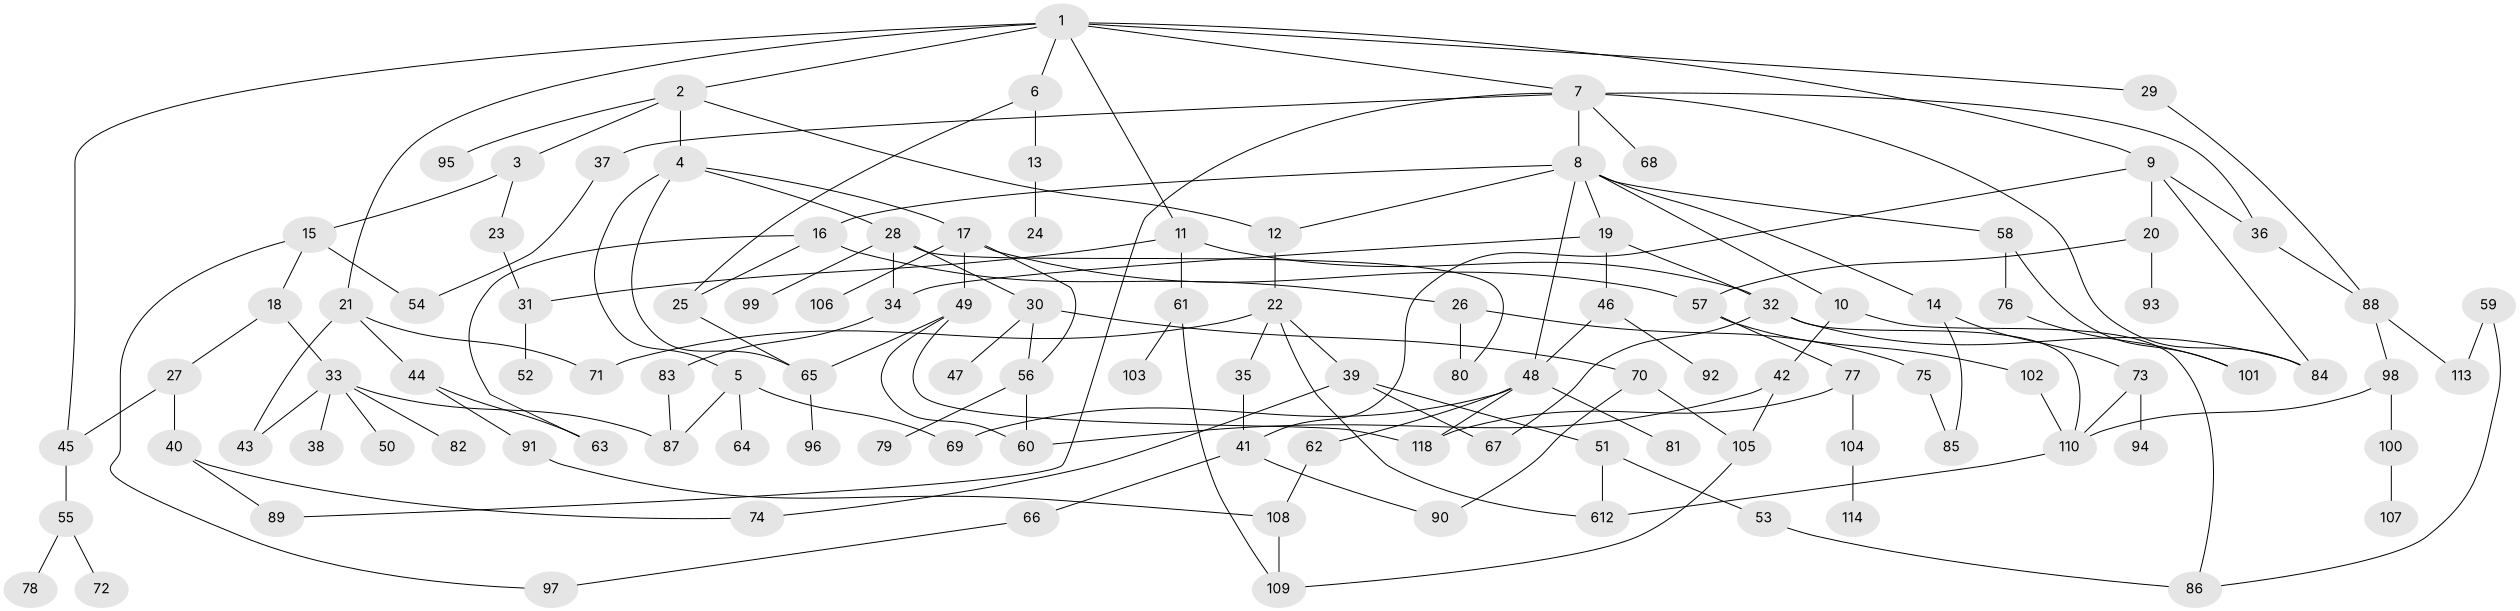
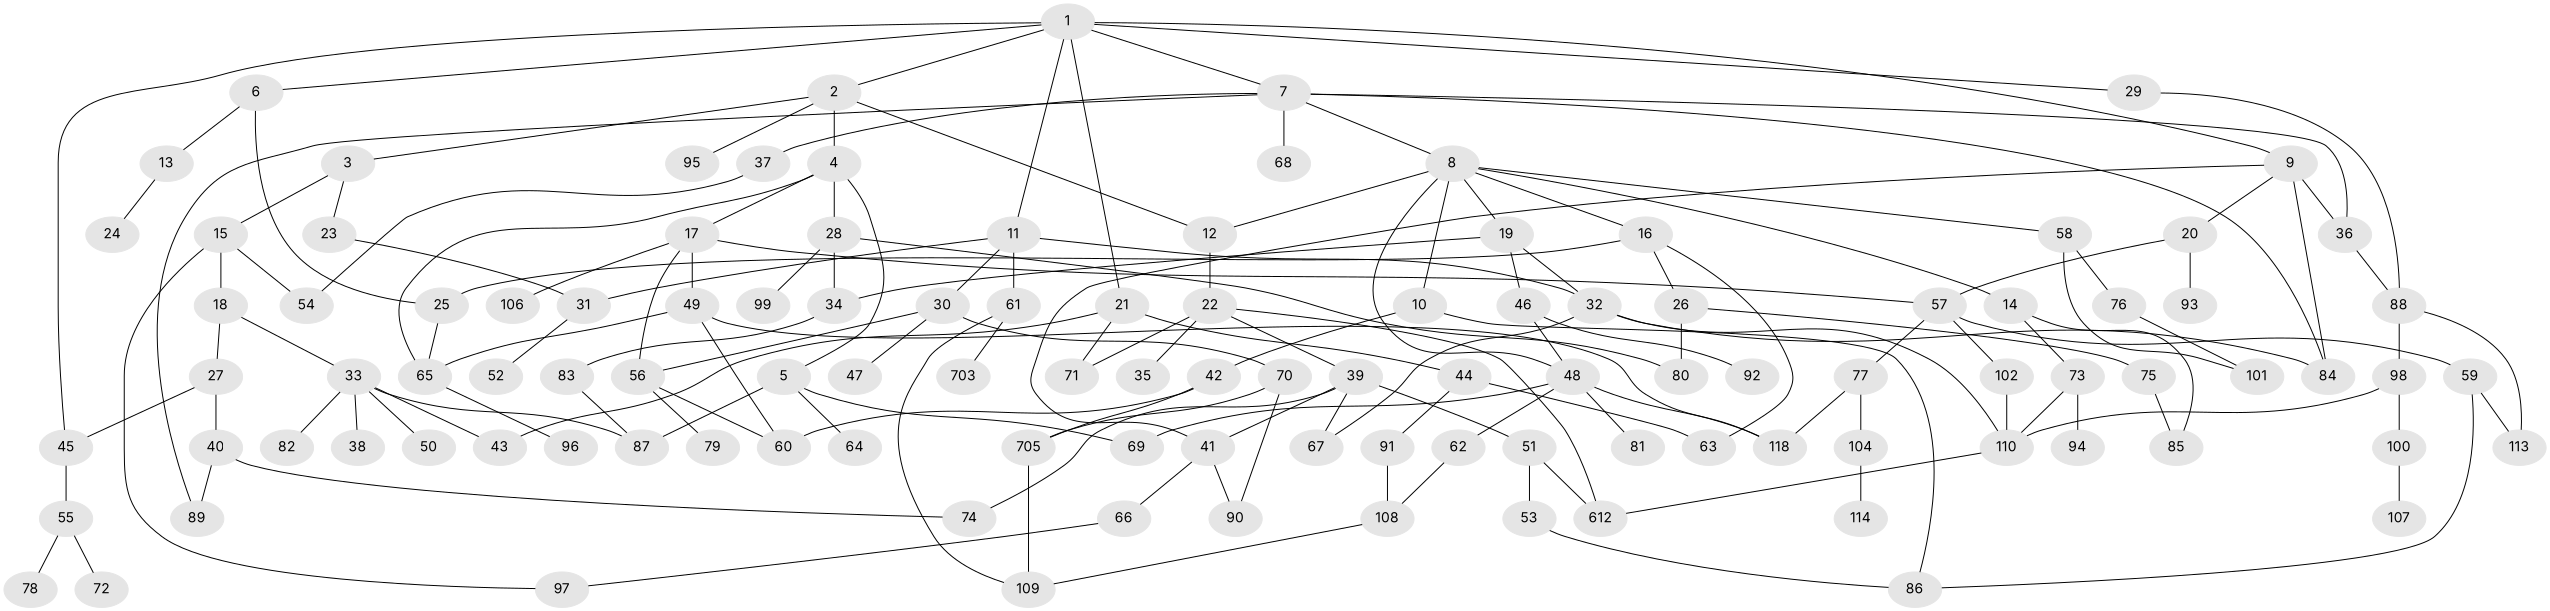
(964, 270) -> (975, 273)
none -> (2230, 340)
(1135, 377) -> (963, 377)
(1243, 406) -> (1261, 422)
(1744, 448) -> (1029, 448)
